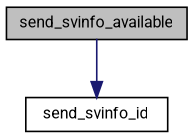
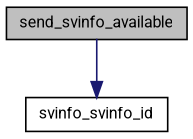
(97, 114) -> (97, 114)
